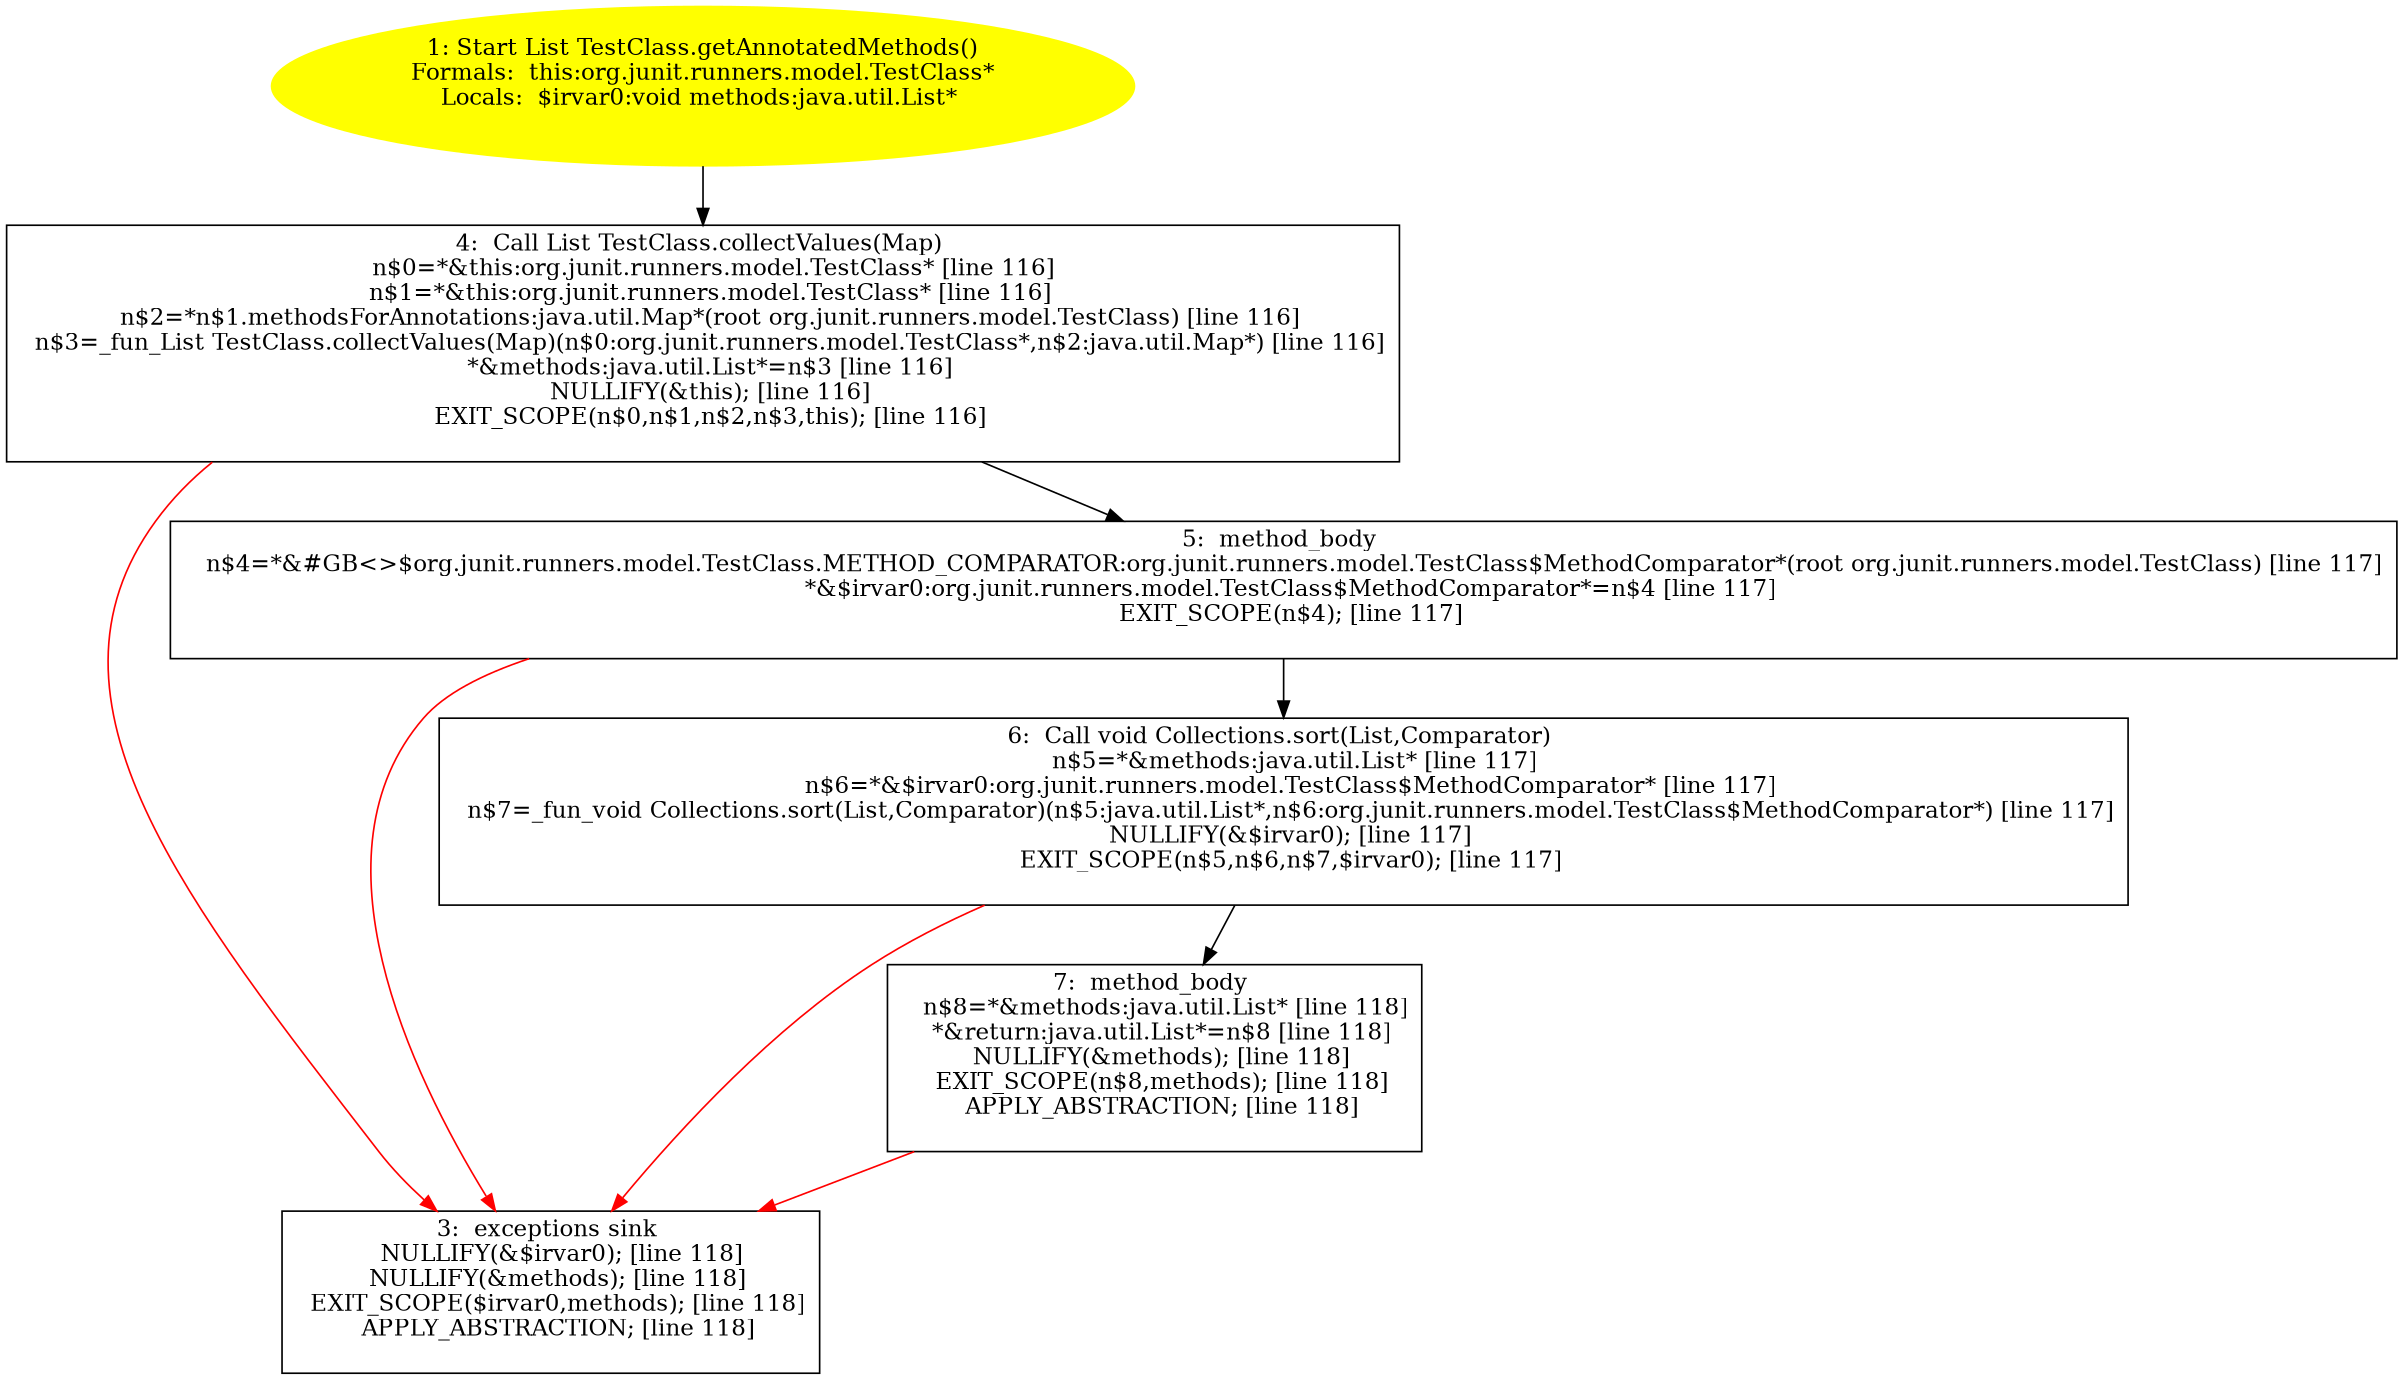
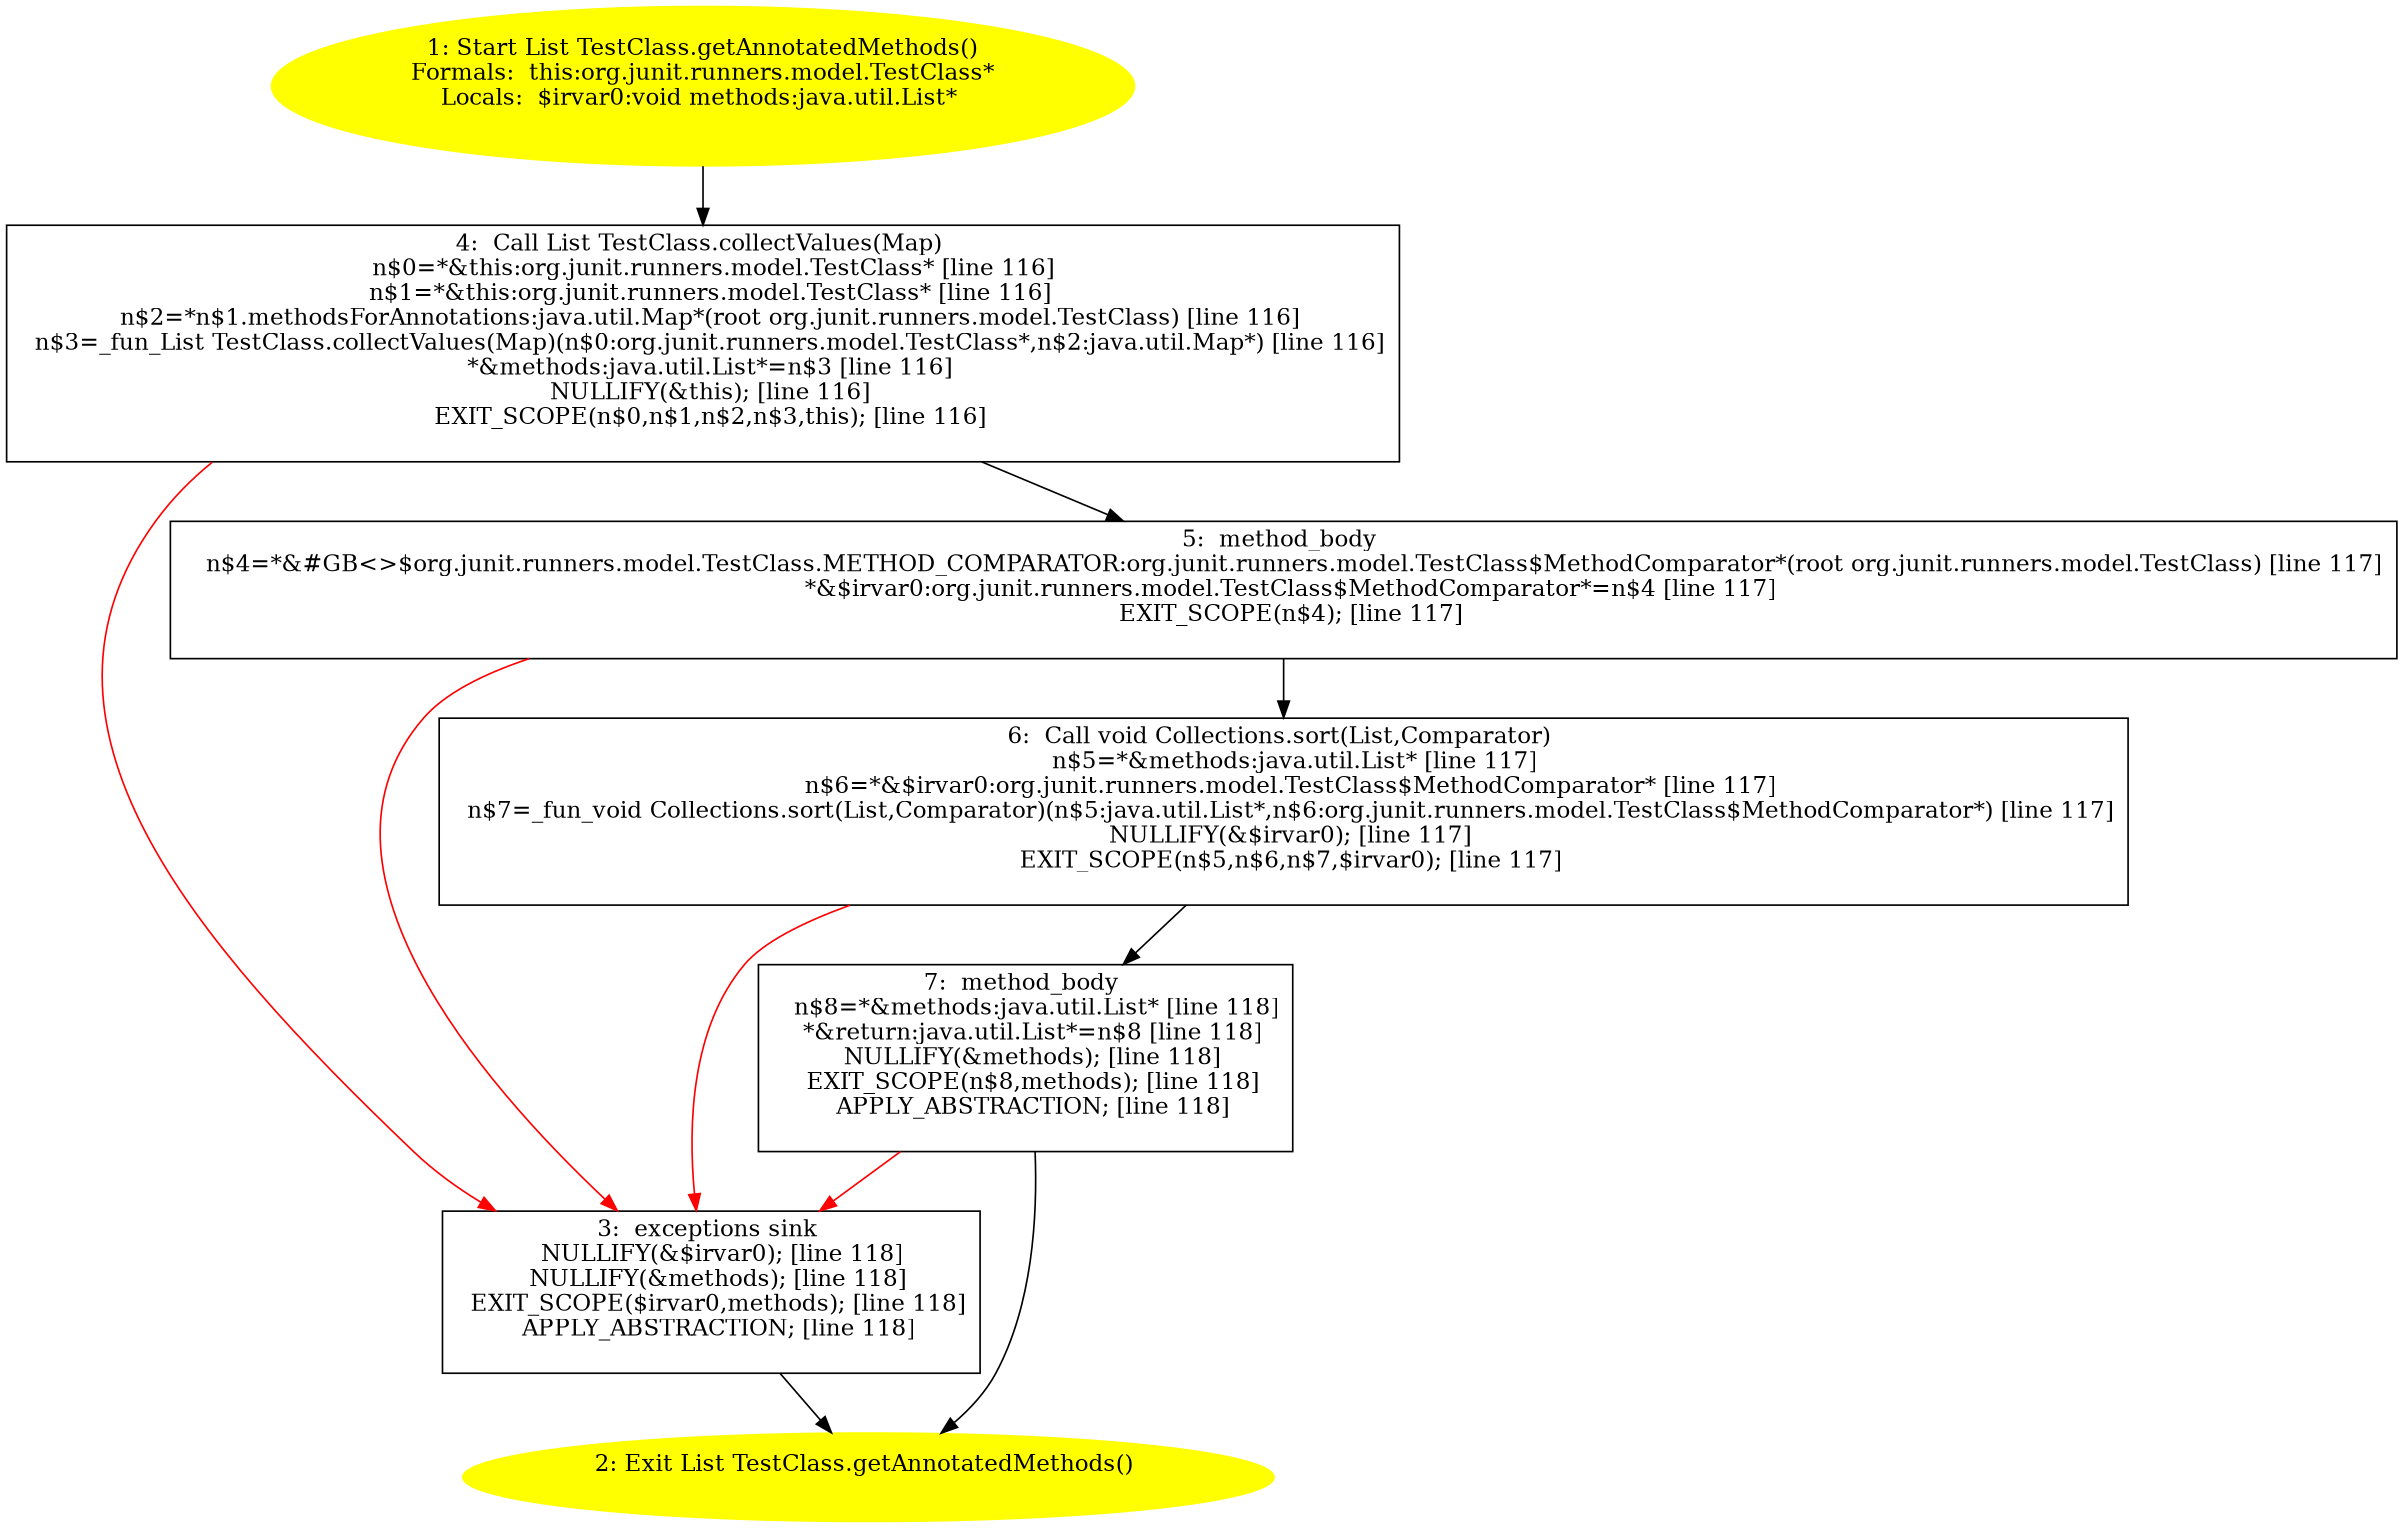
none -> (868, 1477)
